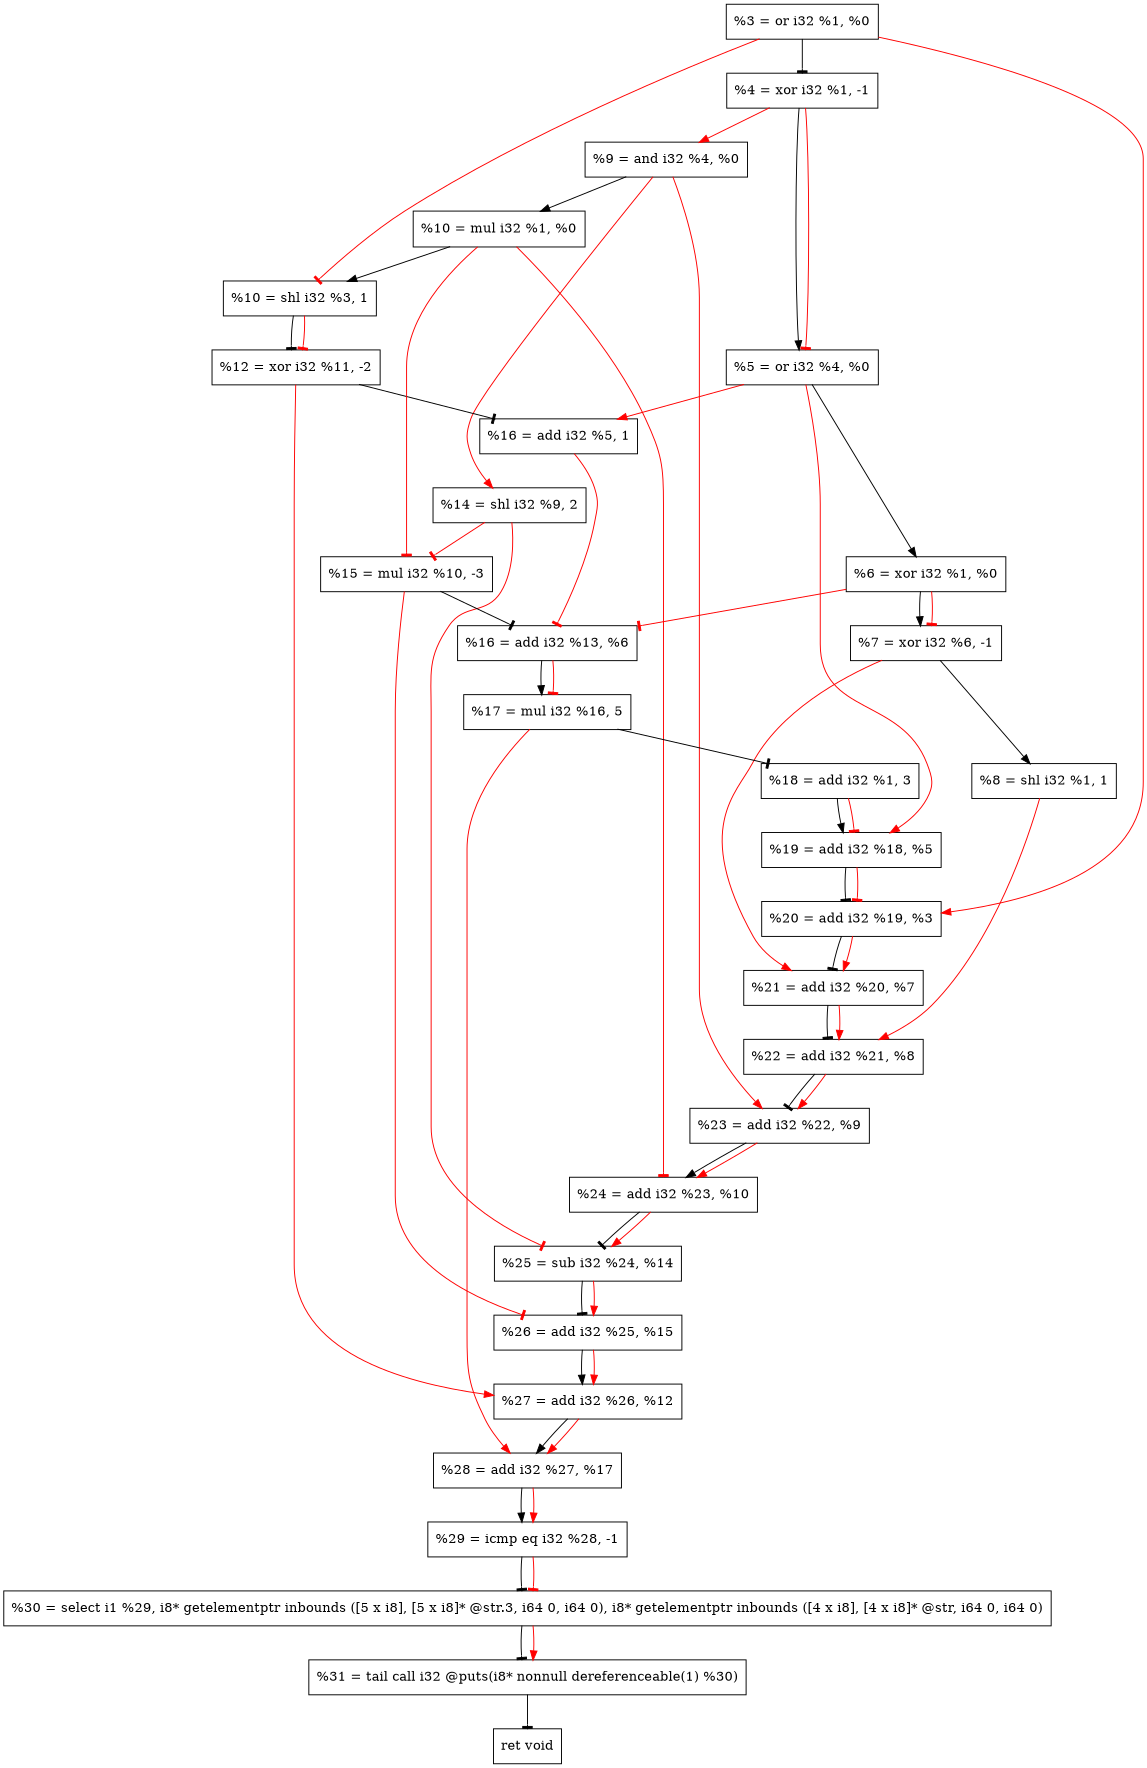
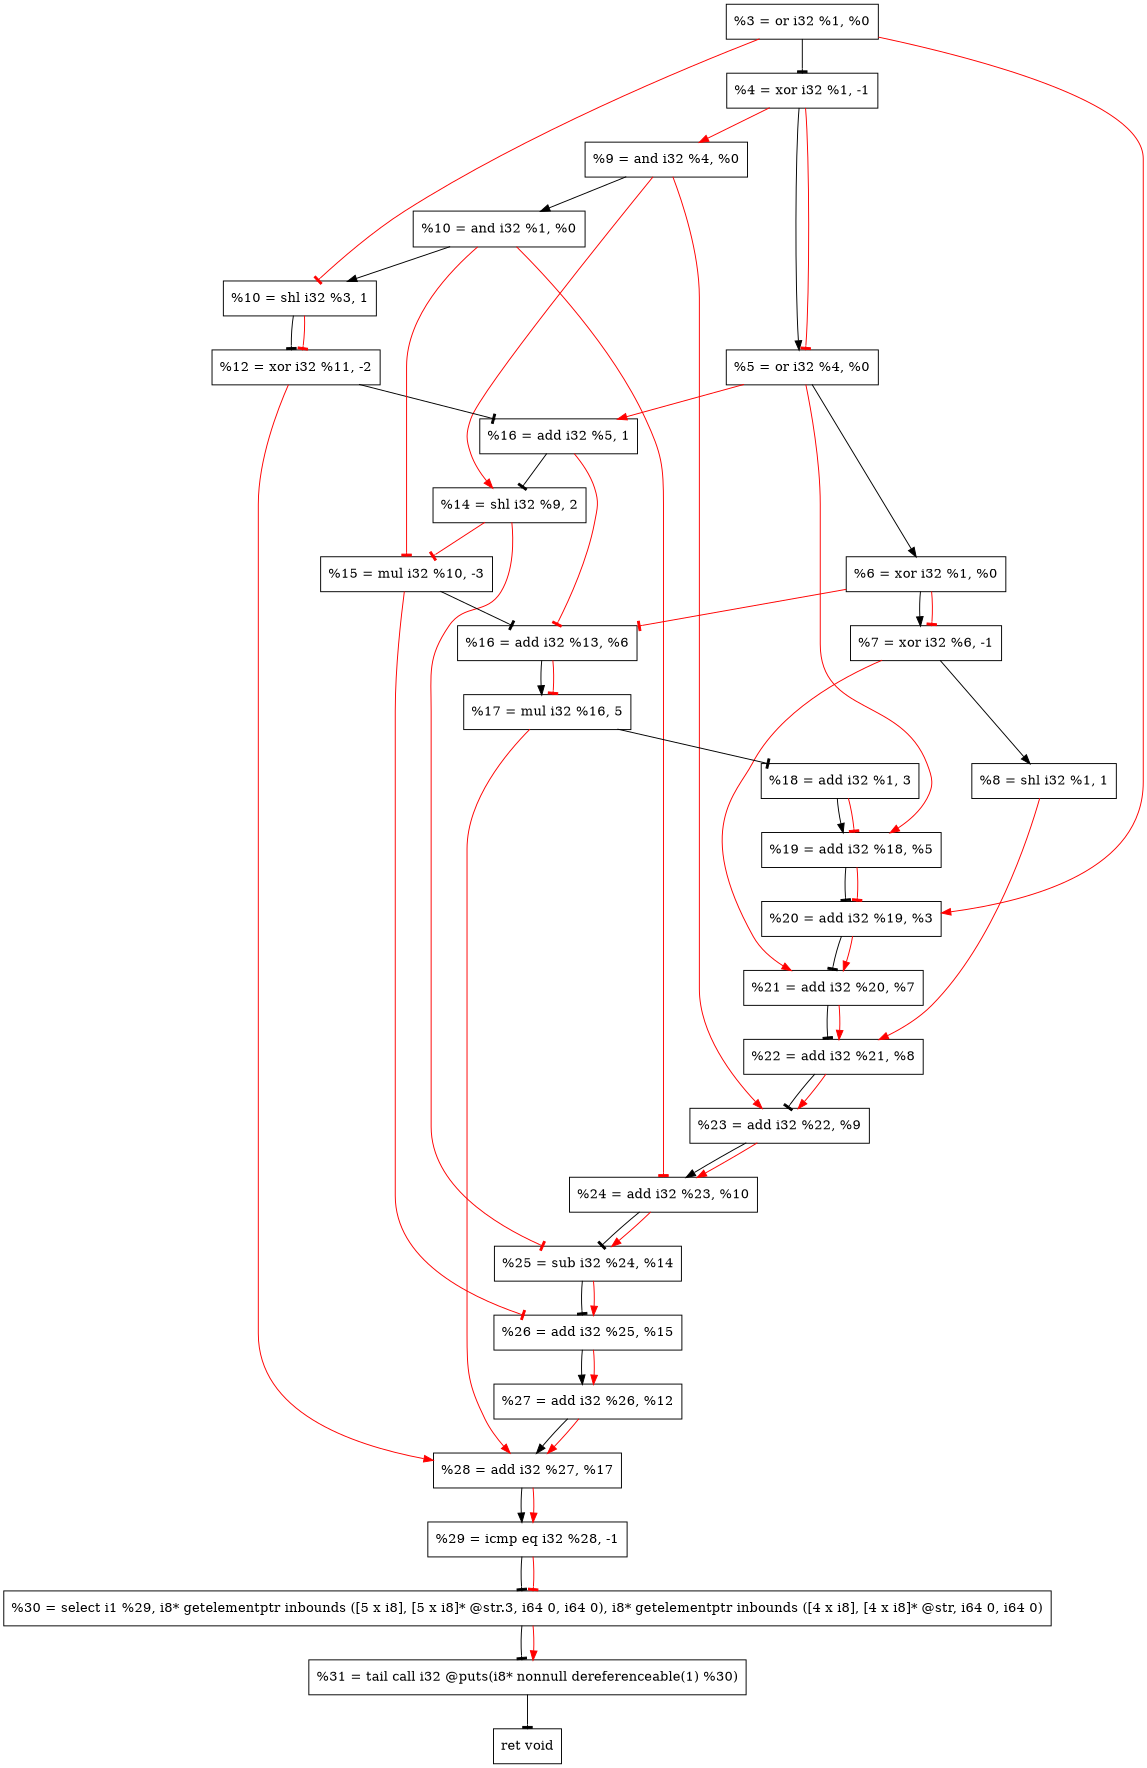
(499, 229) -> (499, 229)
none -> (535, 469)
(294, 950) -> (258, 969)
